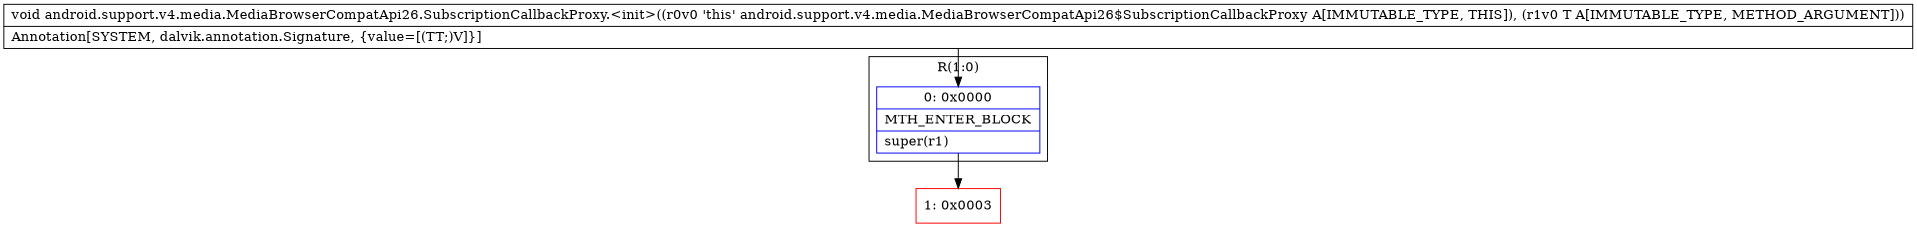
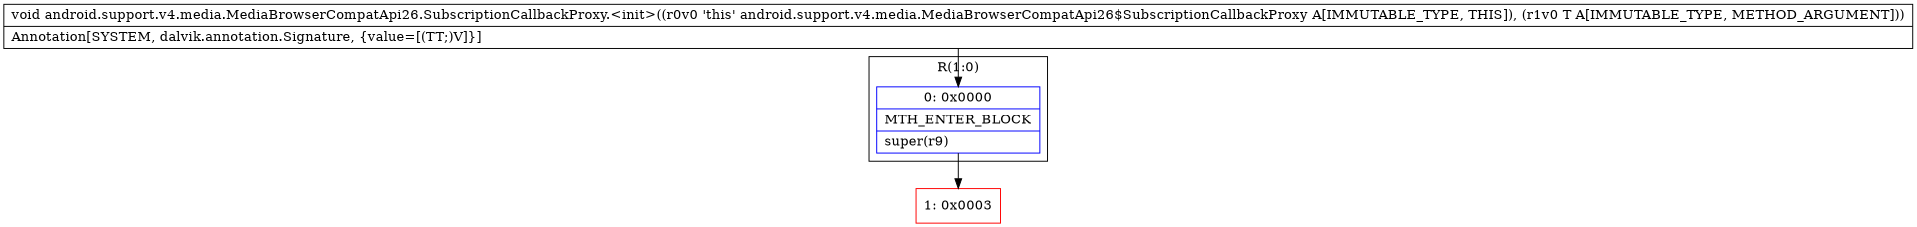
(917, 142) -> (917, 142)
